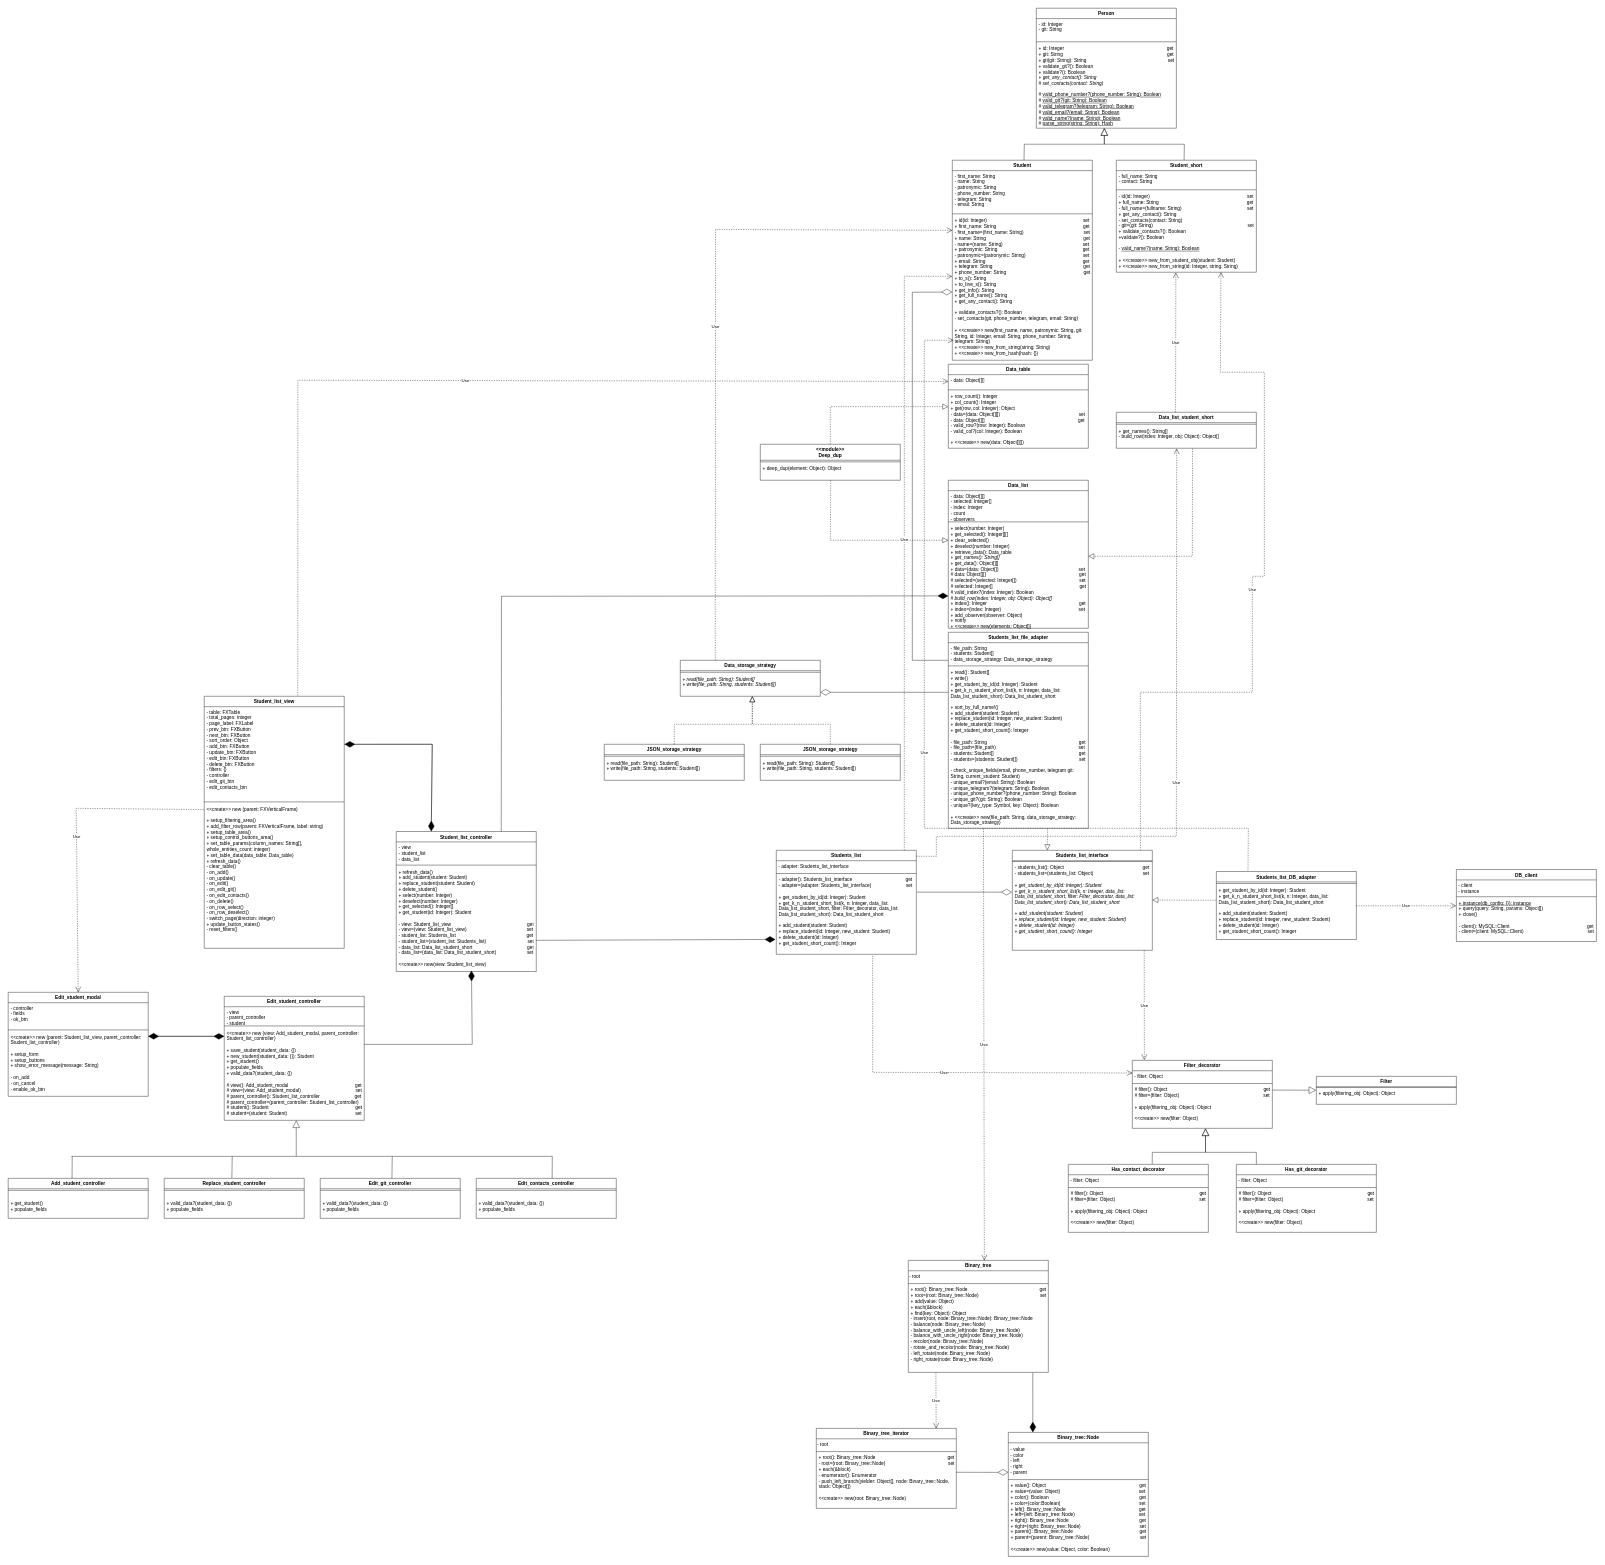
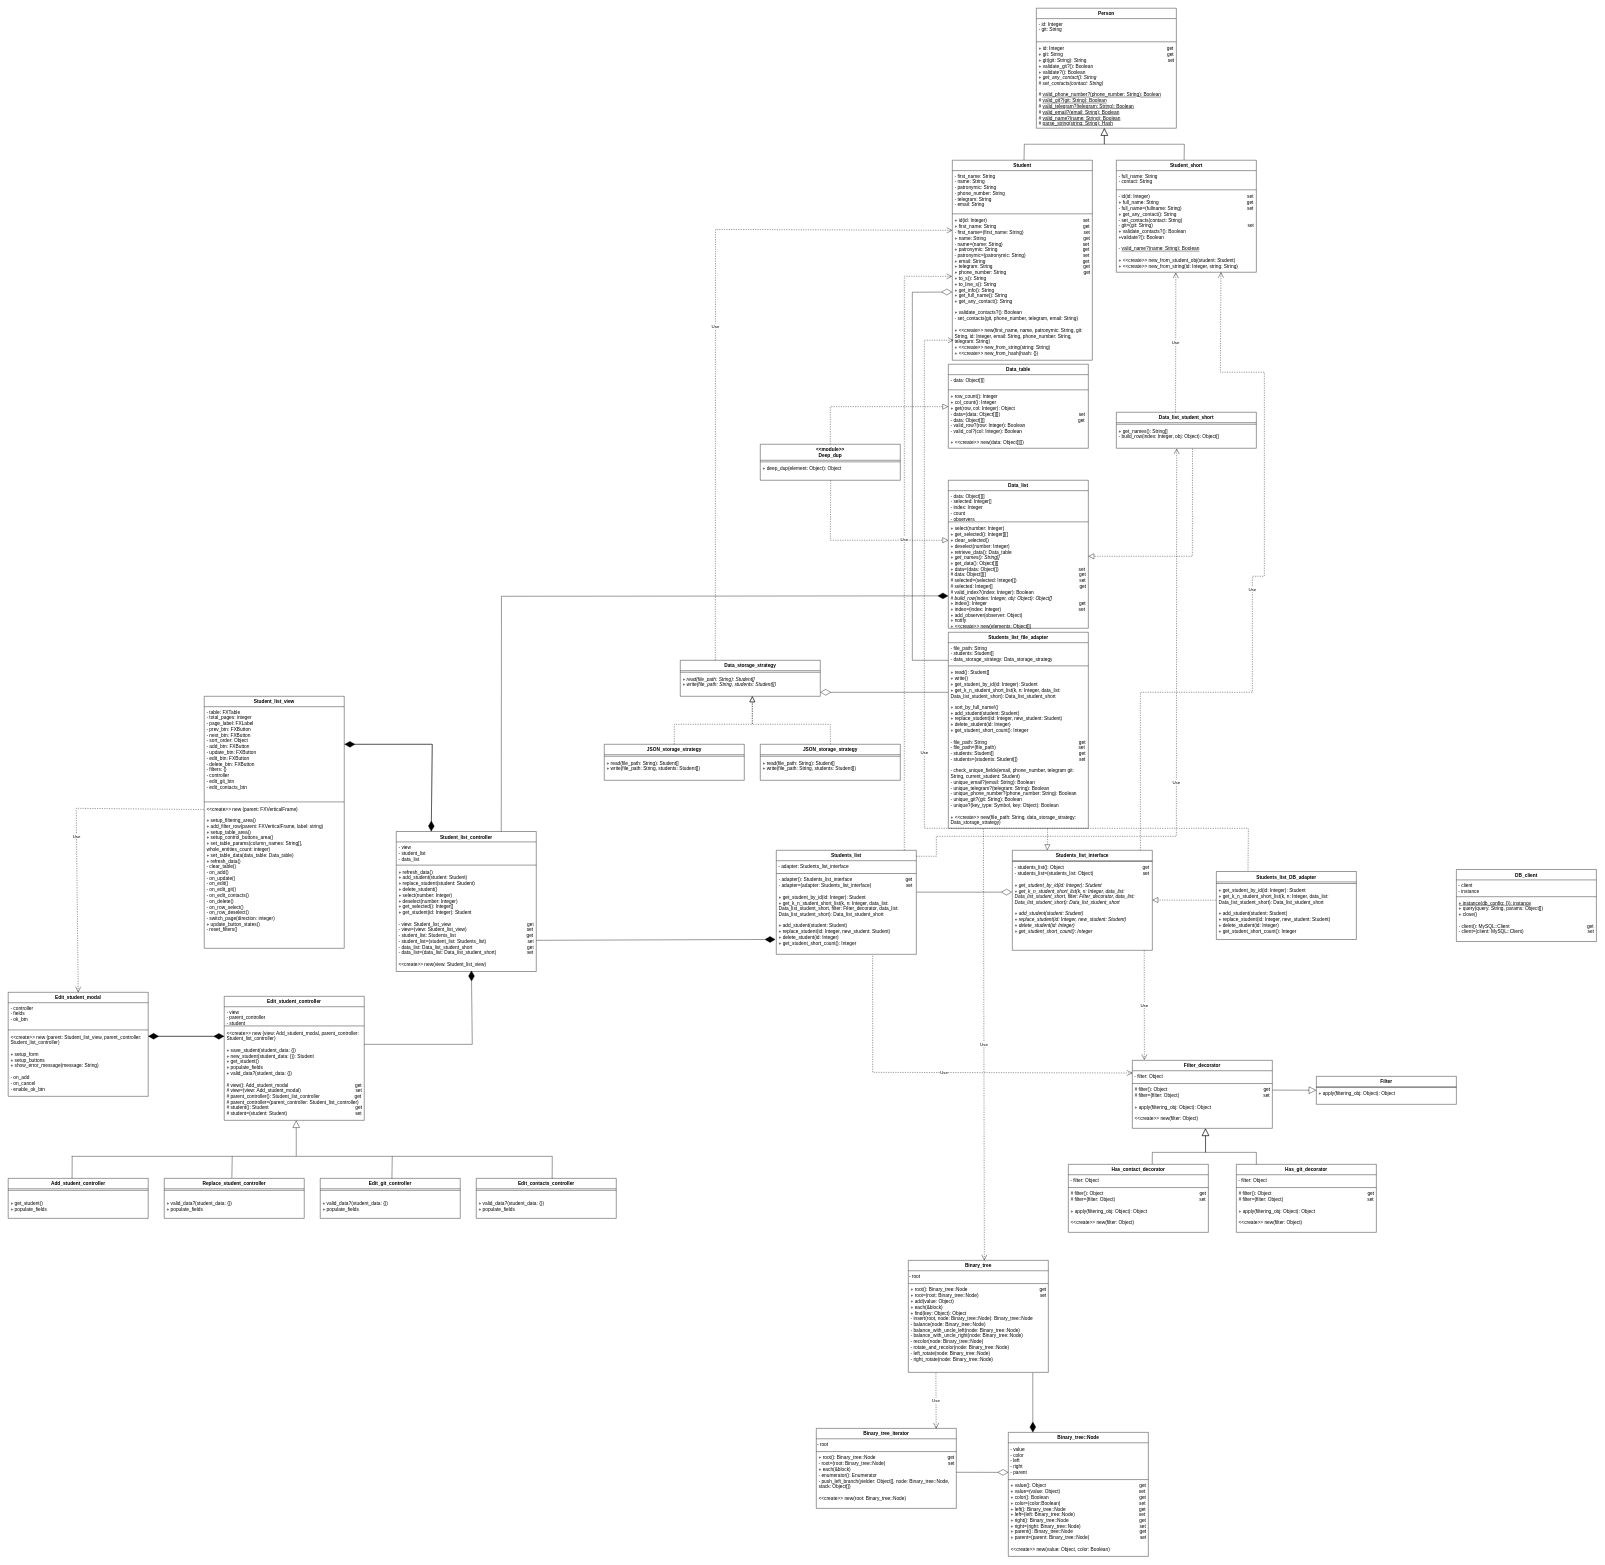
(446, 380) -> none
(1406, 906) -> none
